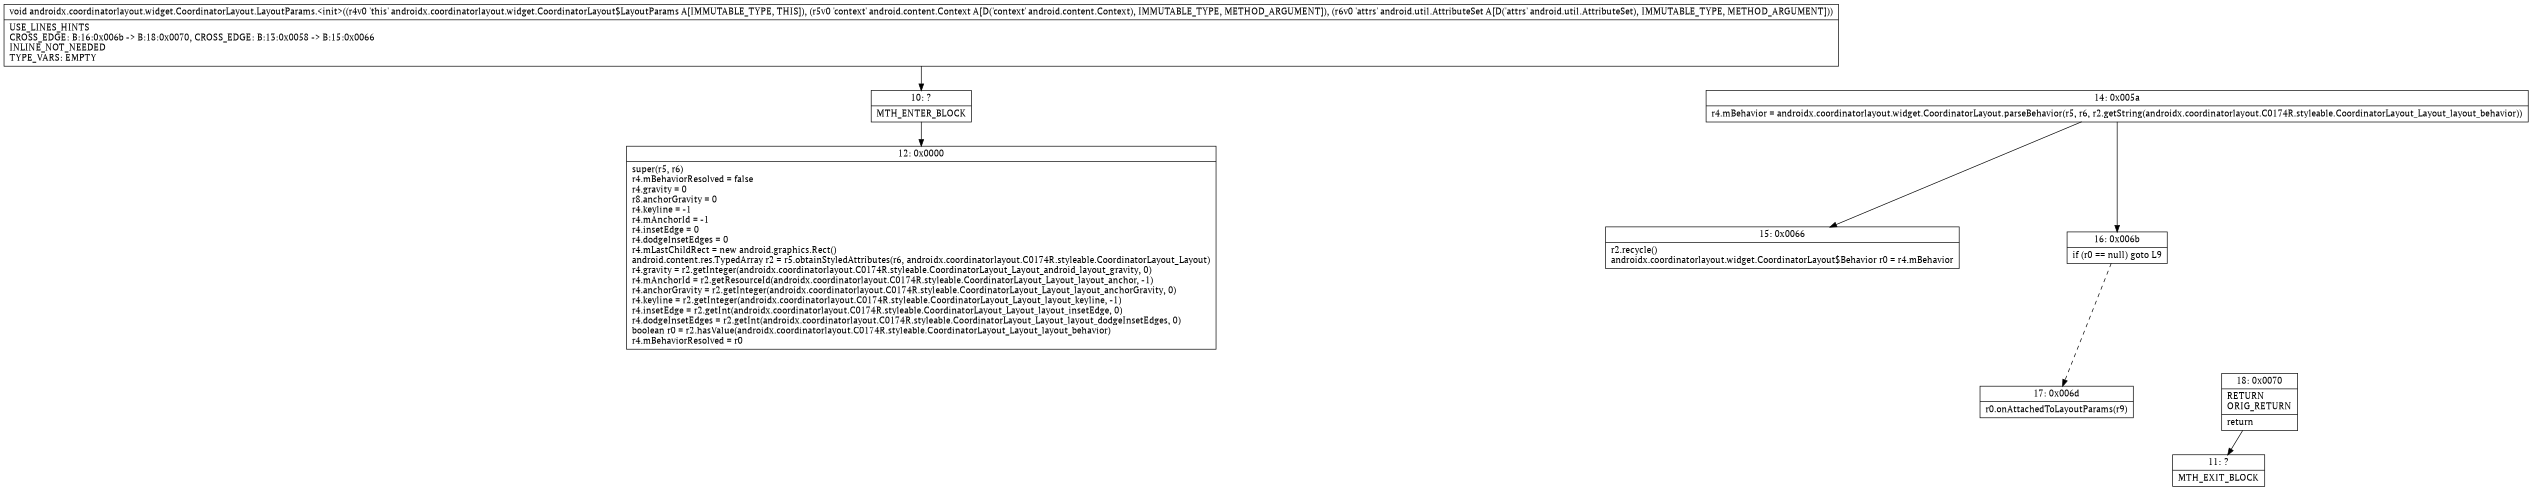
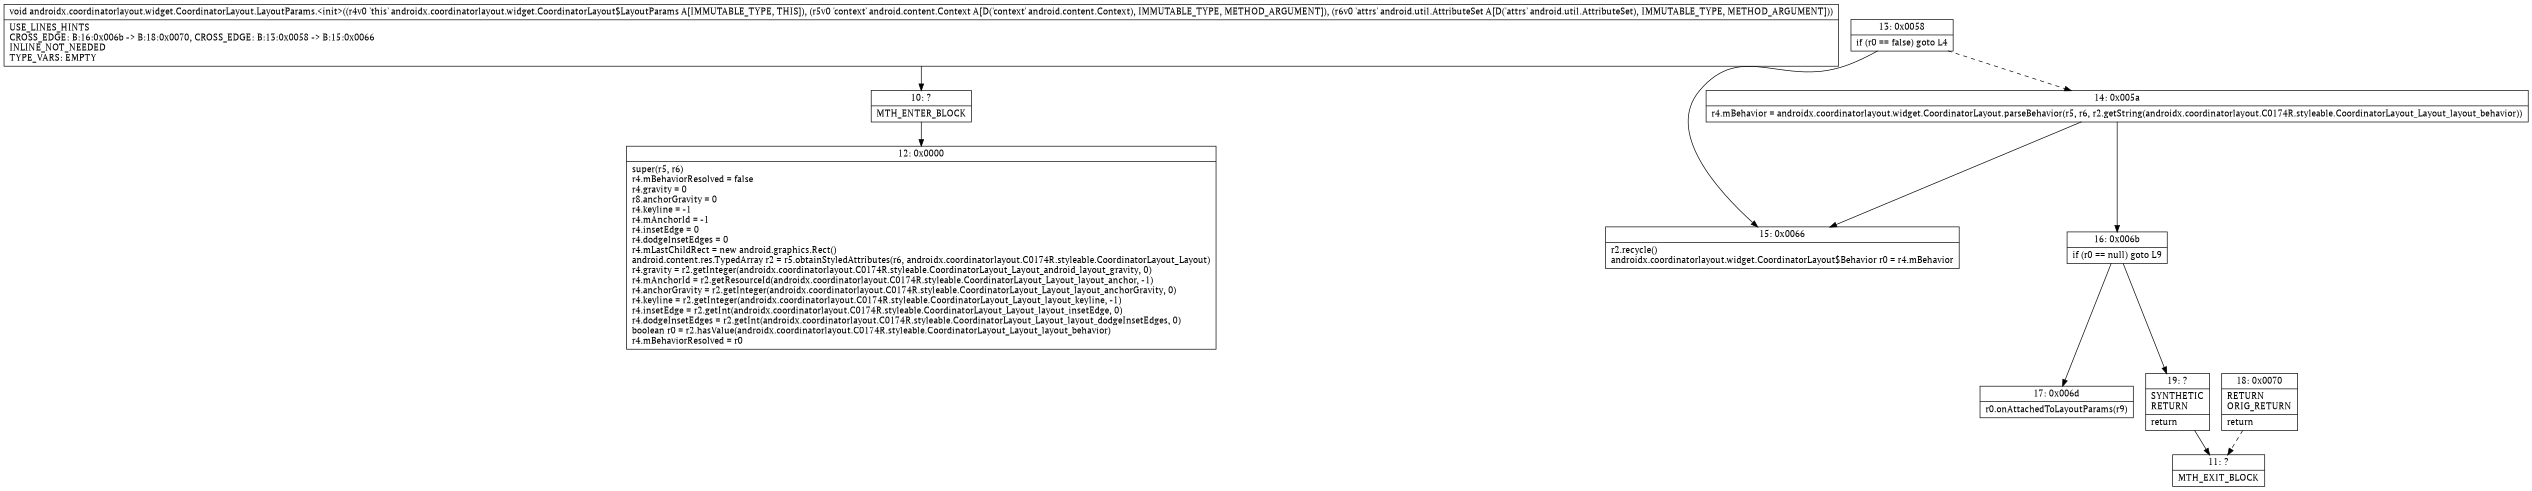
none -> (1902, 35)
(2088, 322) -> (2088, 322)
none -> (2178, 402)
(2237, 440) -> (2237, 440)
